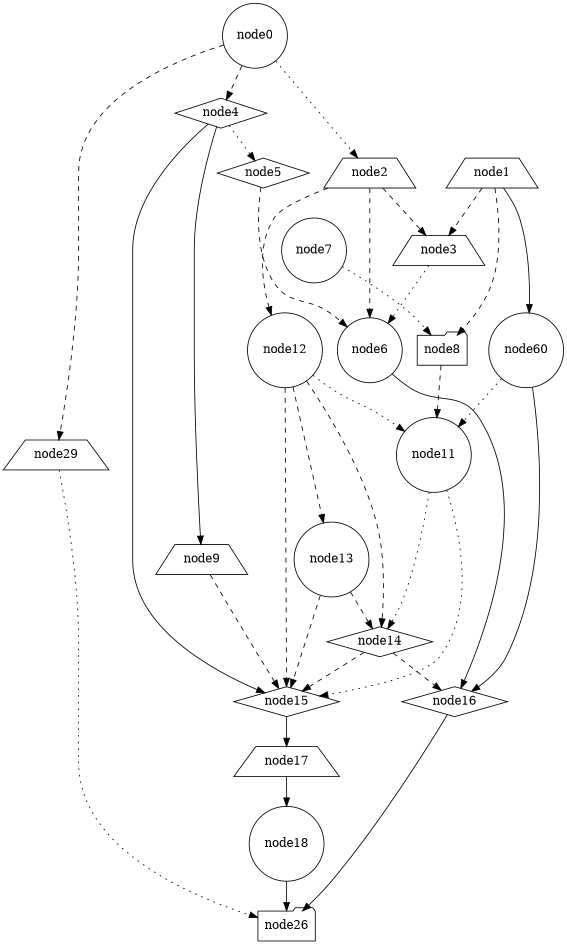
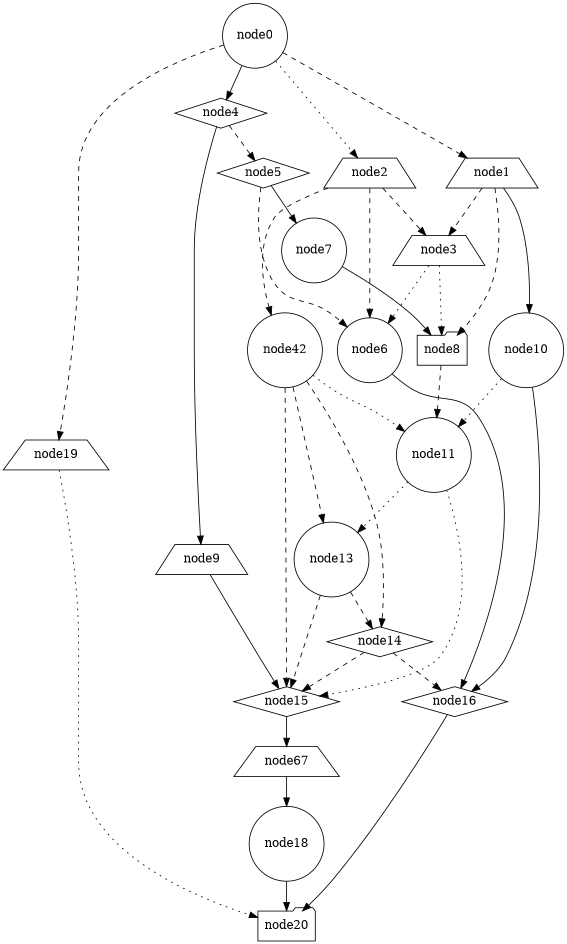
(236, 79) -> (236, 79)
none -> (371, 103)
(240, 140) -> (240, 140)
none -> (281, 201)
(386, 295) -> (386, 295)
none -> (440, 296)
(285, 350) -> (285, 350)
(526, 350) -> (526, 350)
(133, 424) -> none
(56, 455) -> (56, 455)
(416, 558) -> (386, 504)
(242, 628) -> (242, 628)
(287, 762) -> (287, 762)
(287, 926) -> (287, 926)
